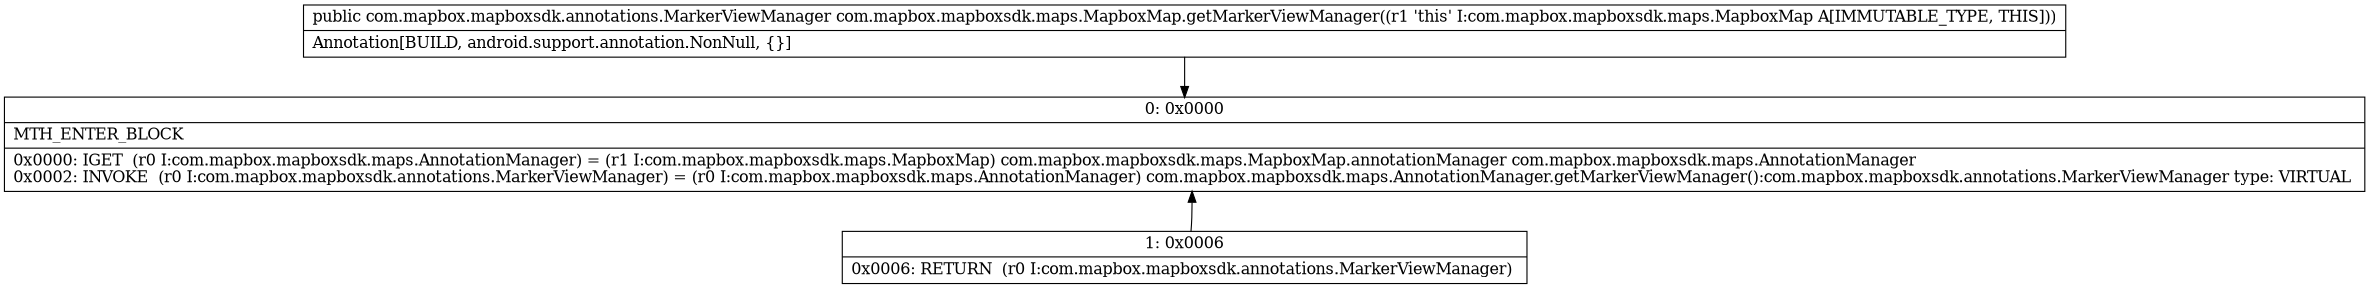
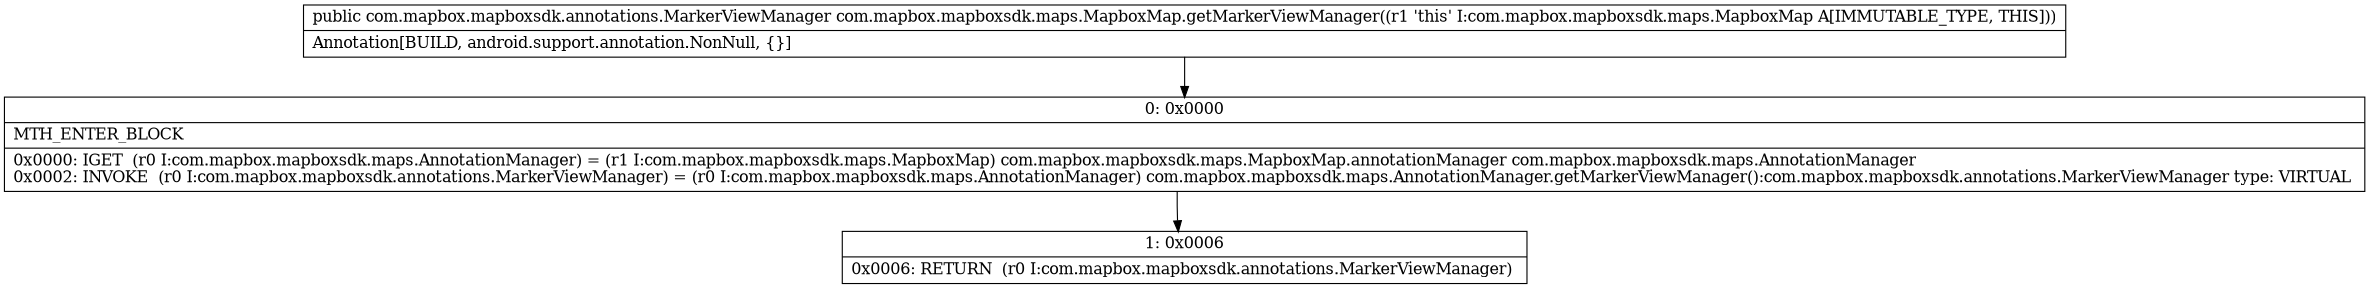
(1192, 217) -> (1177, 206)
